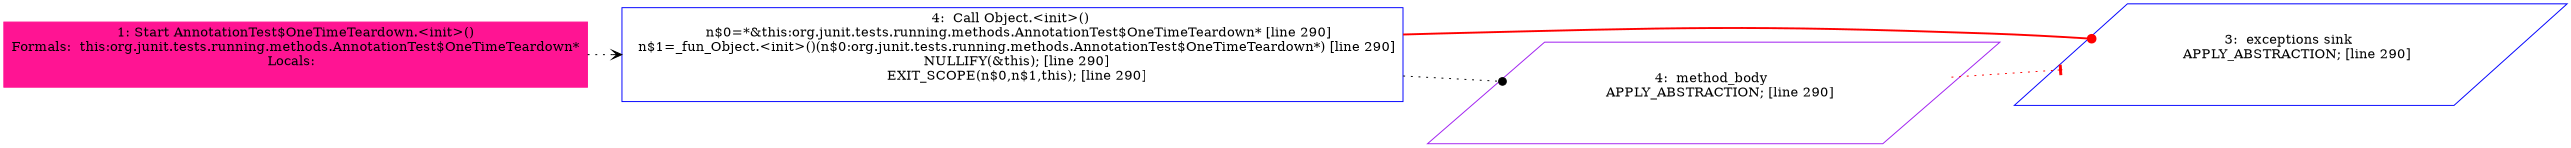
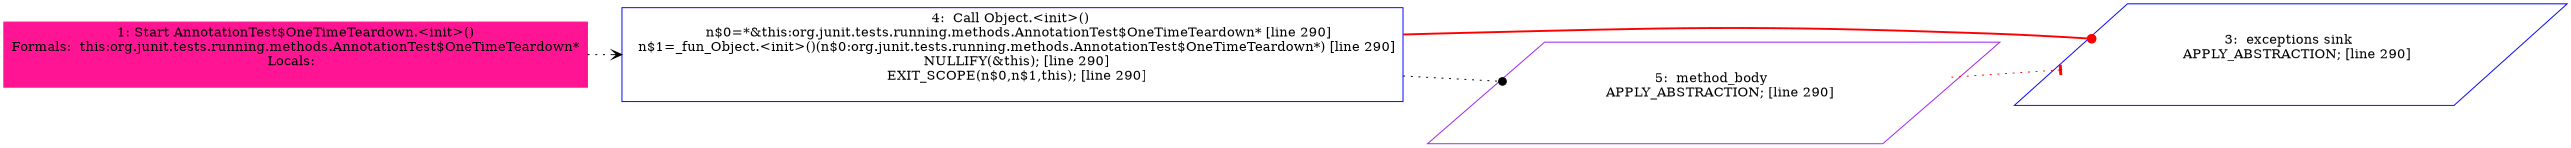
(1714, 93) -> (1714, 93)
